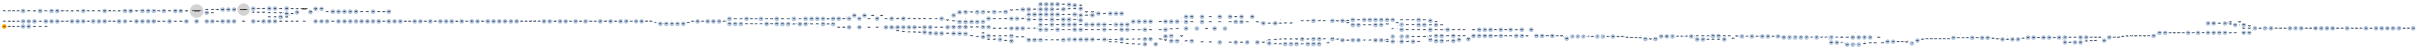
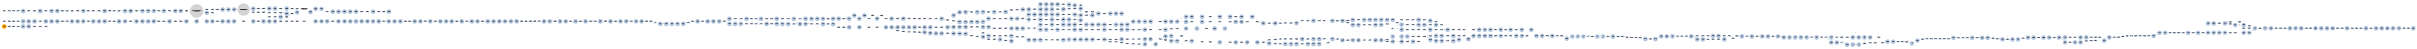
none -> (1297, 23)
